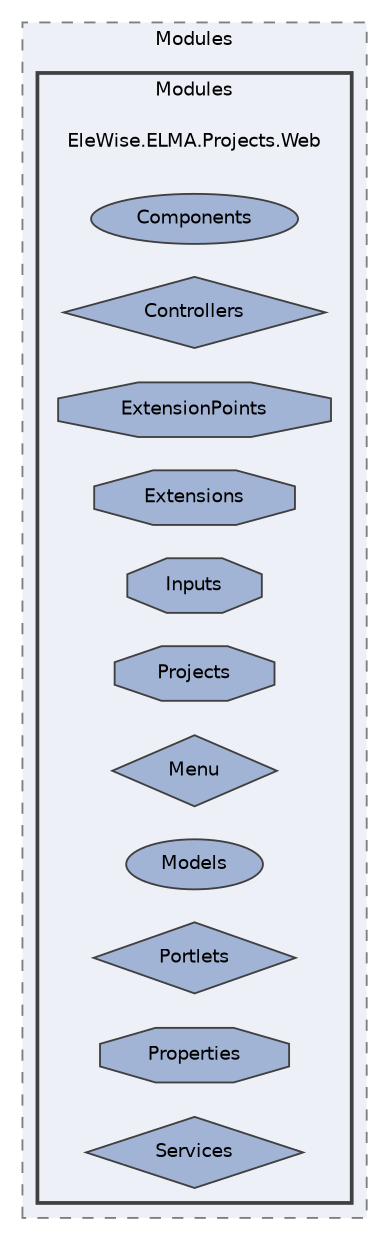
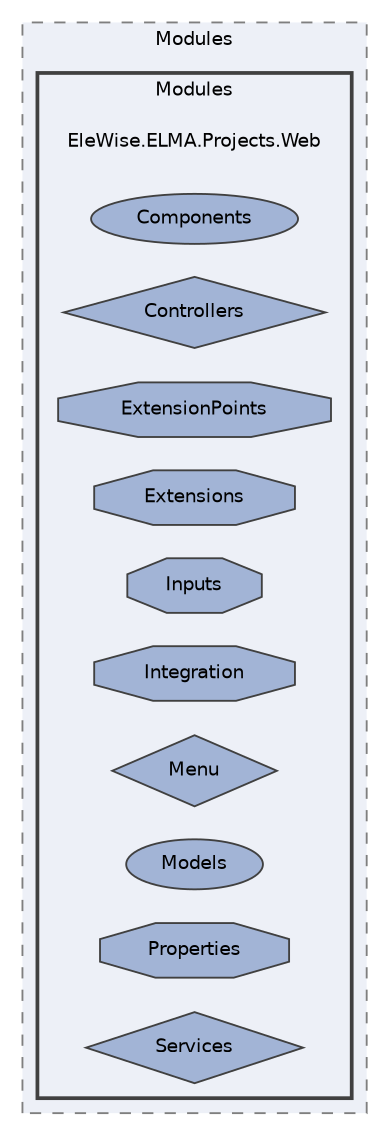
(195, 673) -> (195, 673)
(195, 958) -> none
